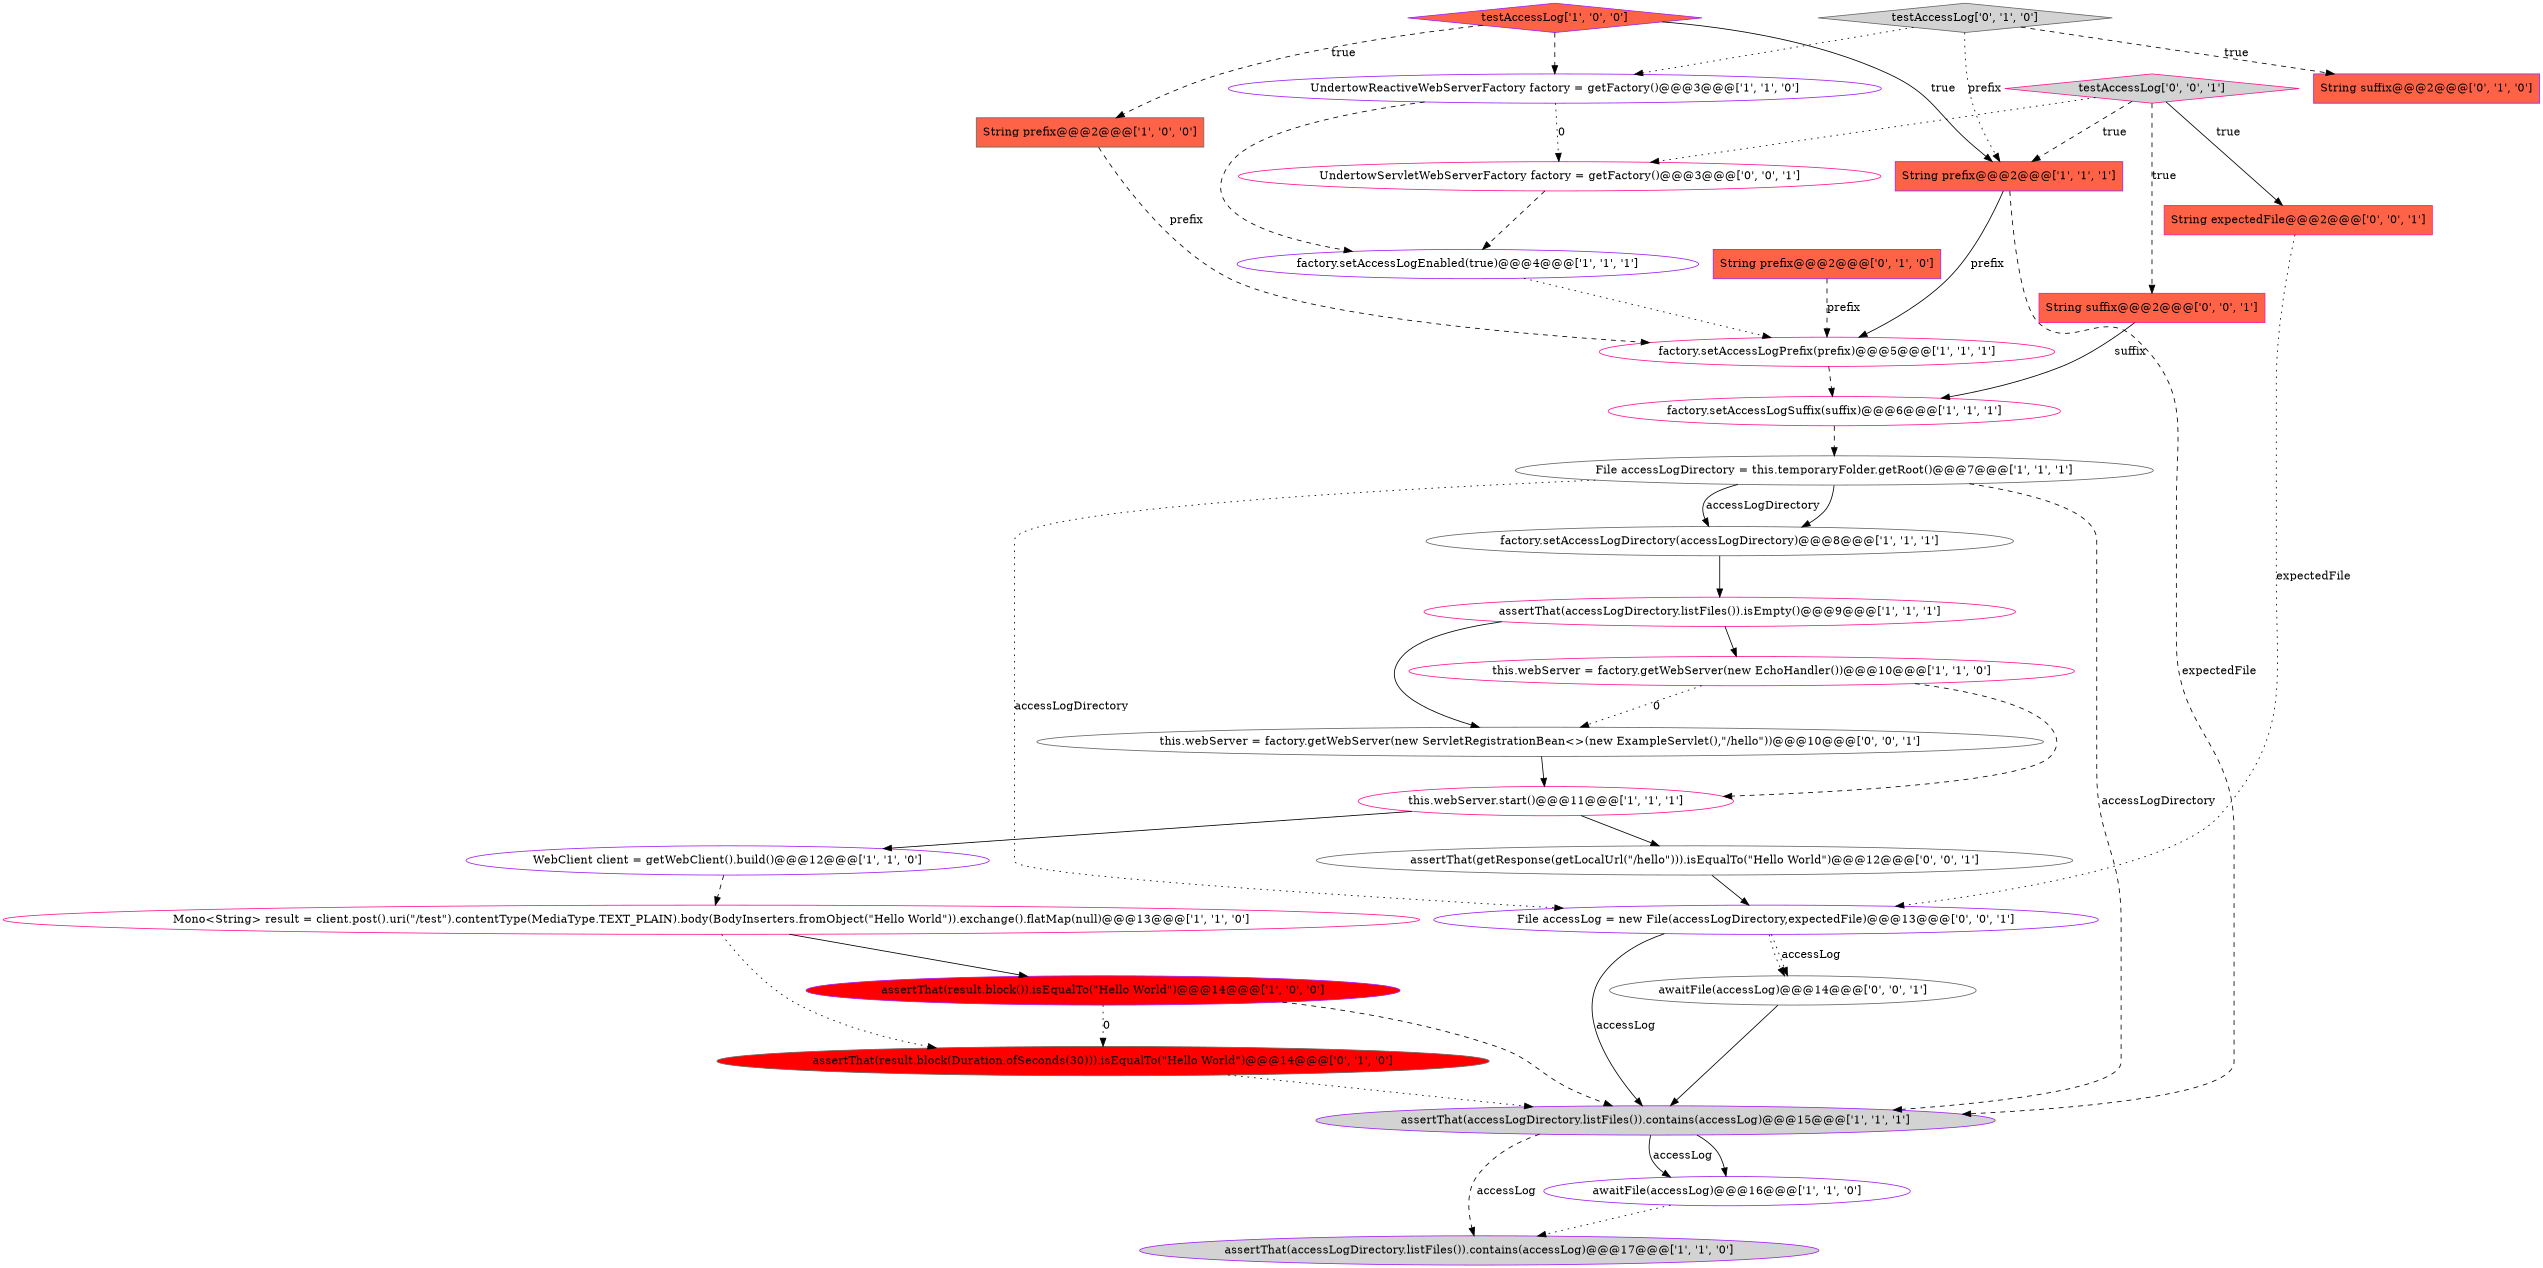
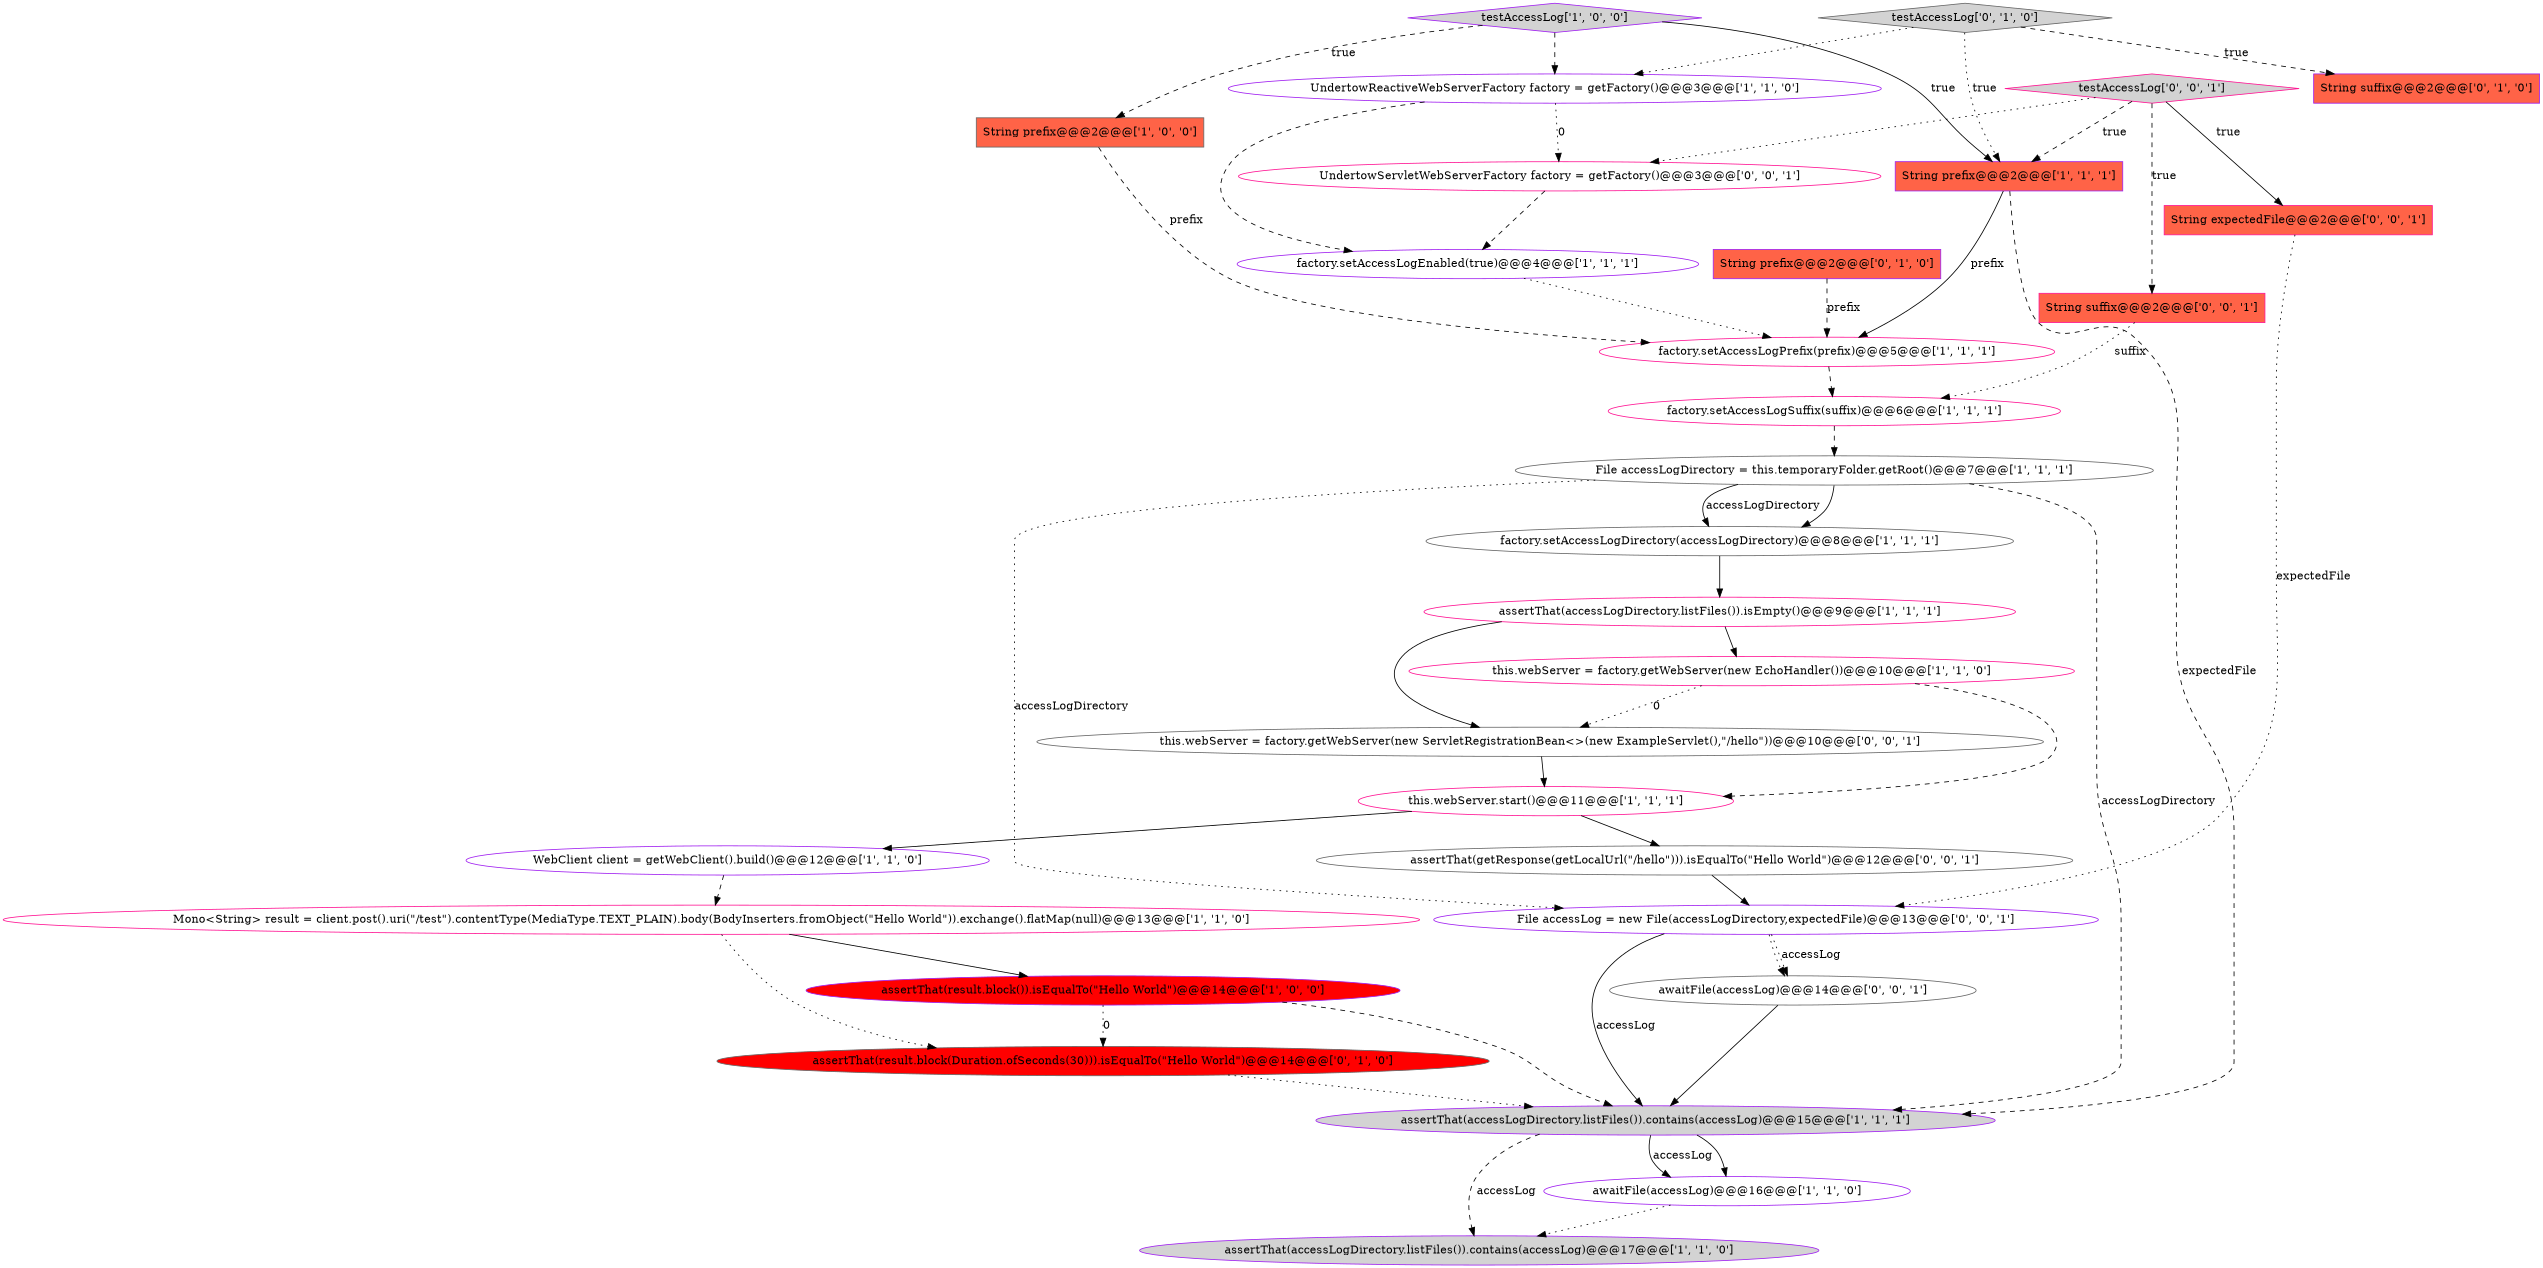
(1555, 18) -> (1555, 18)
(1985, 89) -> (1985, 89)
(2047, 372) -> (2047, 372)
